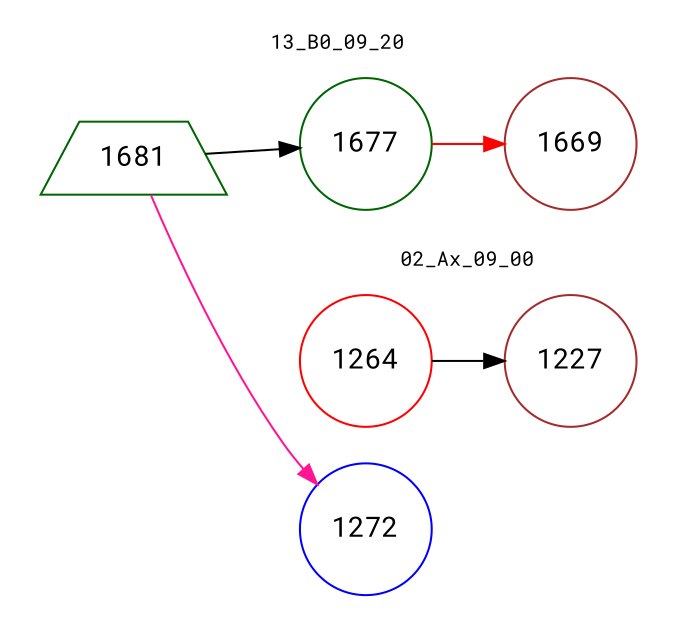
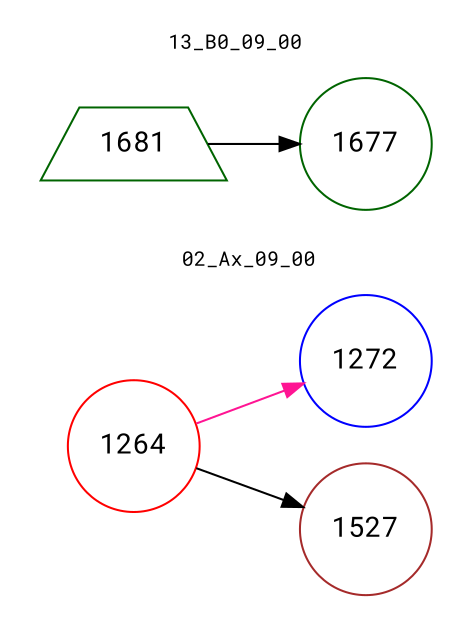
(339, 44) -> (236, 44)
(571, 144) -> none
(219, 337) -> (240, 407)
(571, 361) -> (366, 529)
